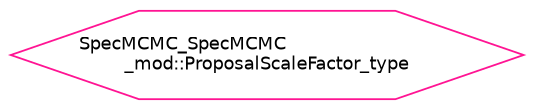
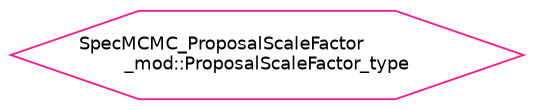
(267, 55) -> (267, 55)
